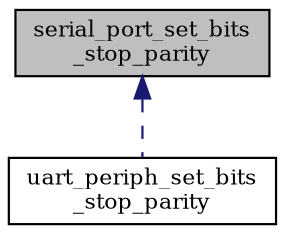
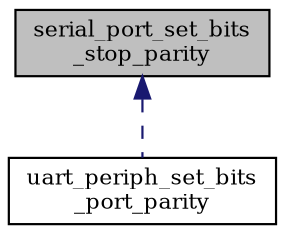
(142, 191) -> (142, 191)
